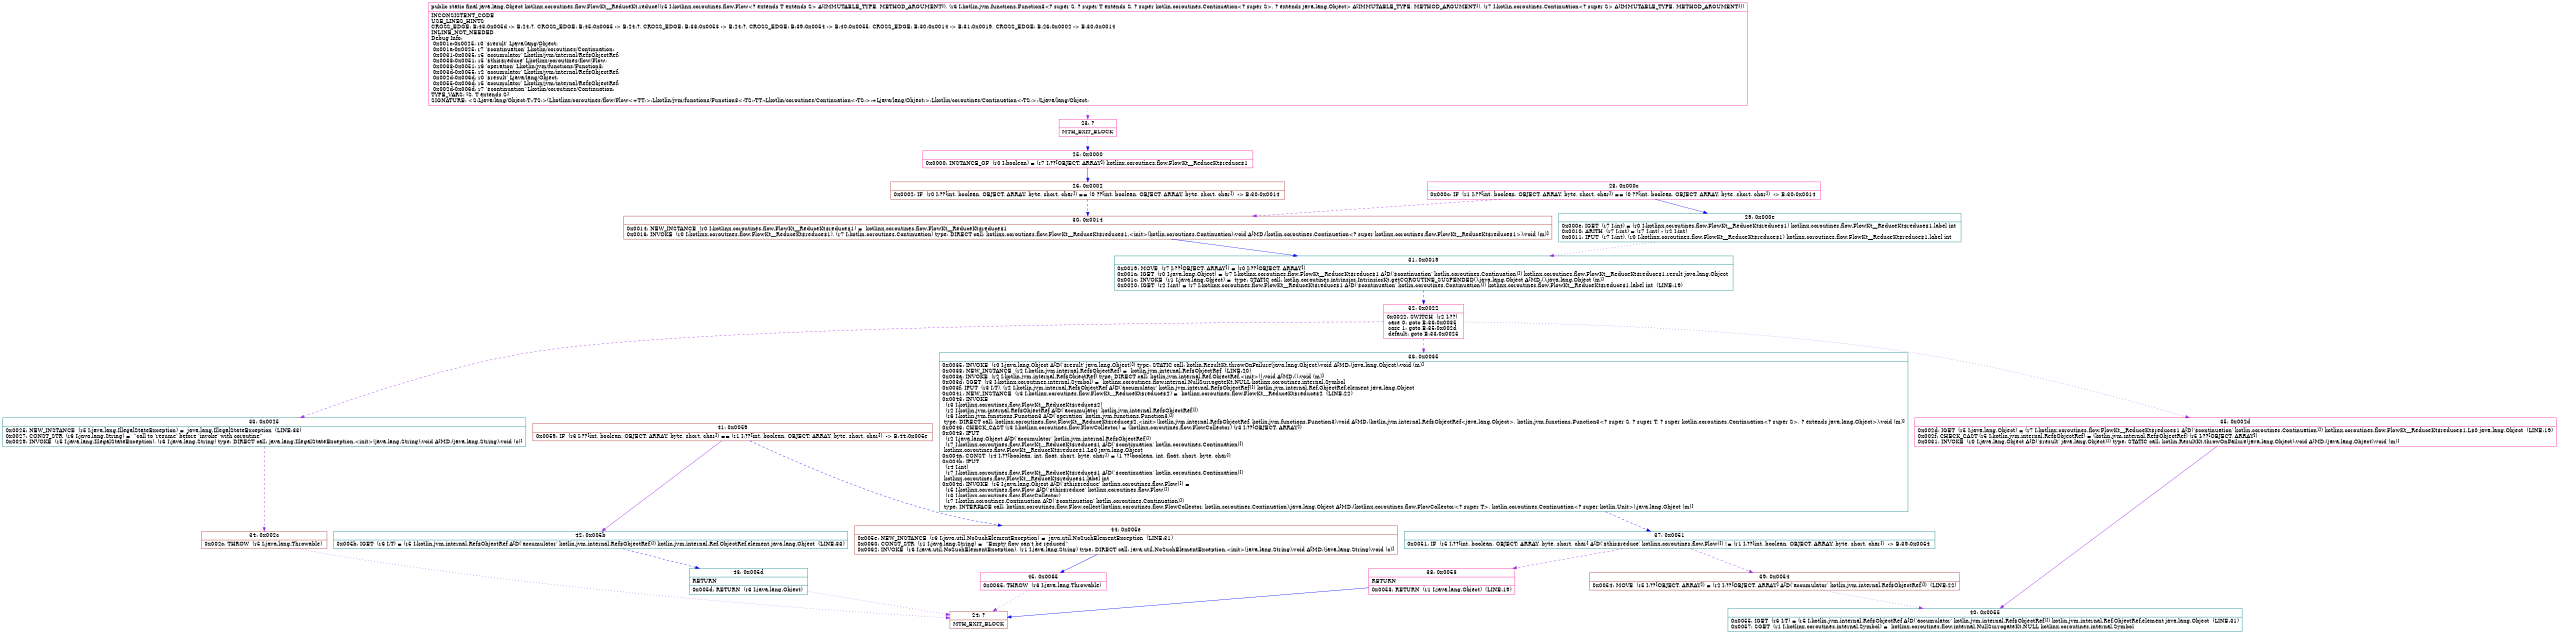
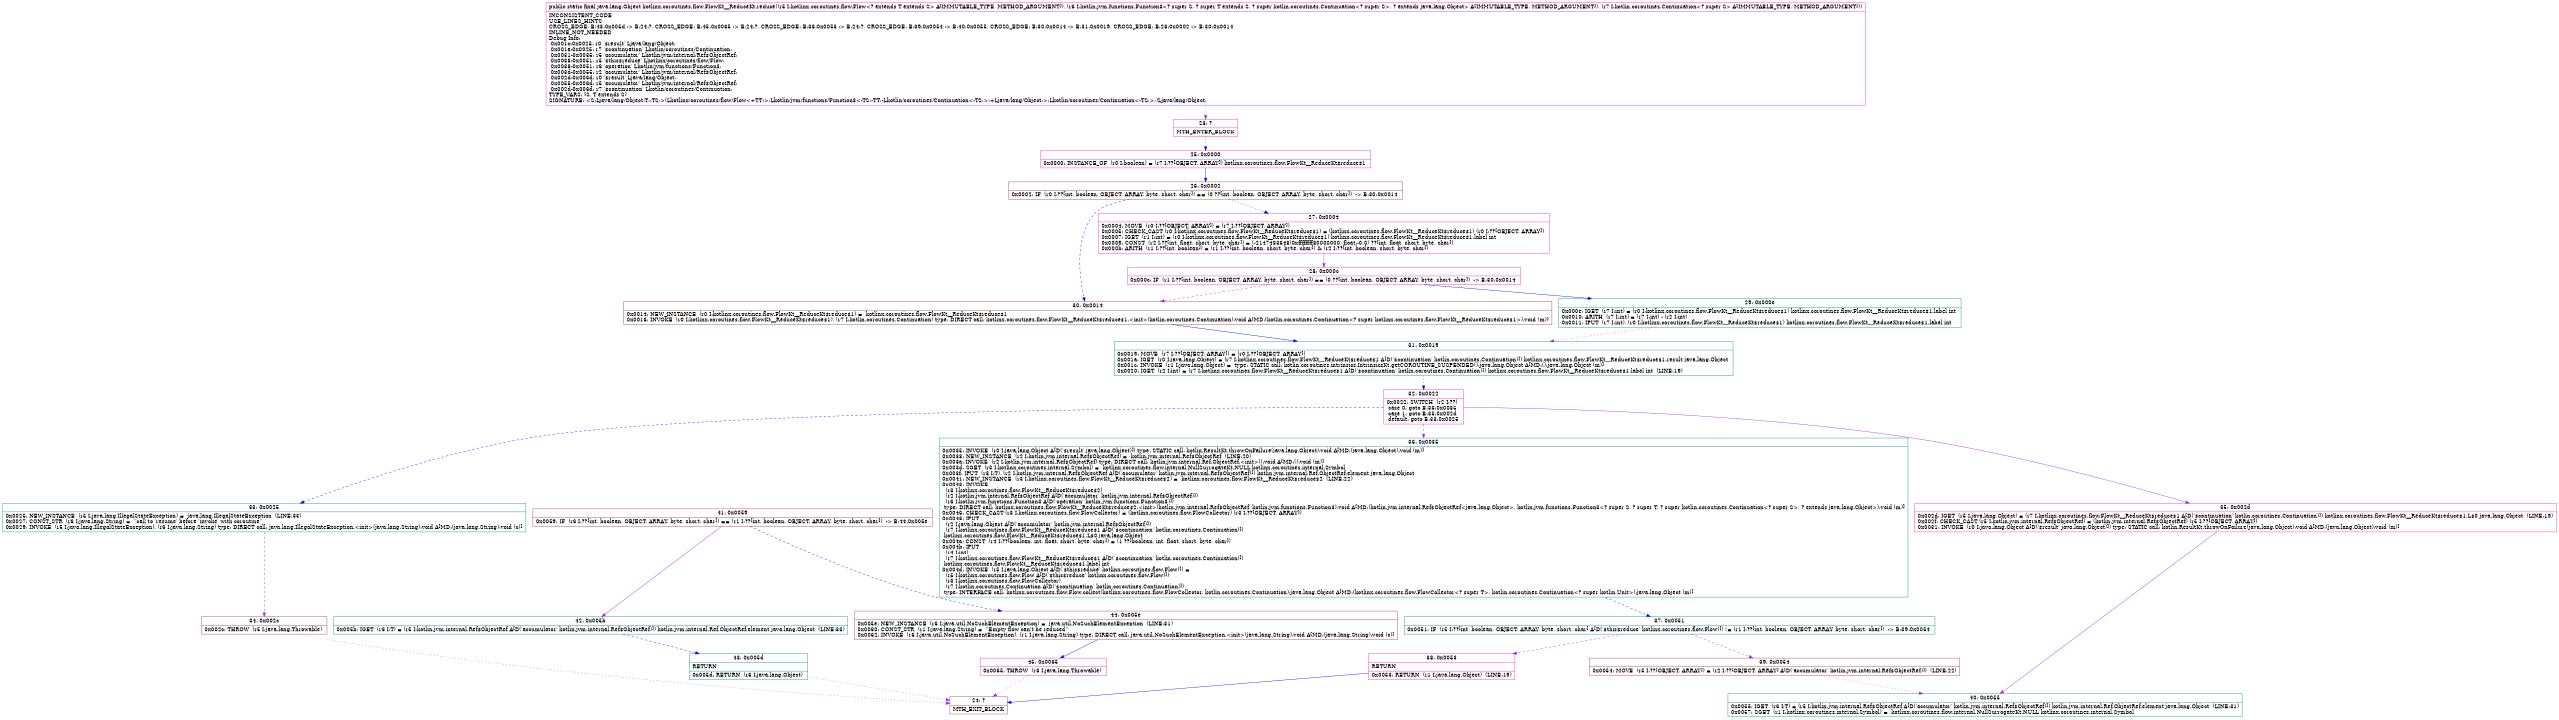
(1088, 132) -> (1206, 132)
none -> (1324, 233)
(1424, 295) -> (1424, 381)
(839, 331) -> (839, 416)
(1829, 342) -> (1829, 427)
